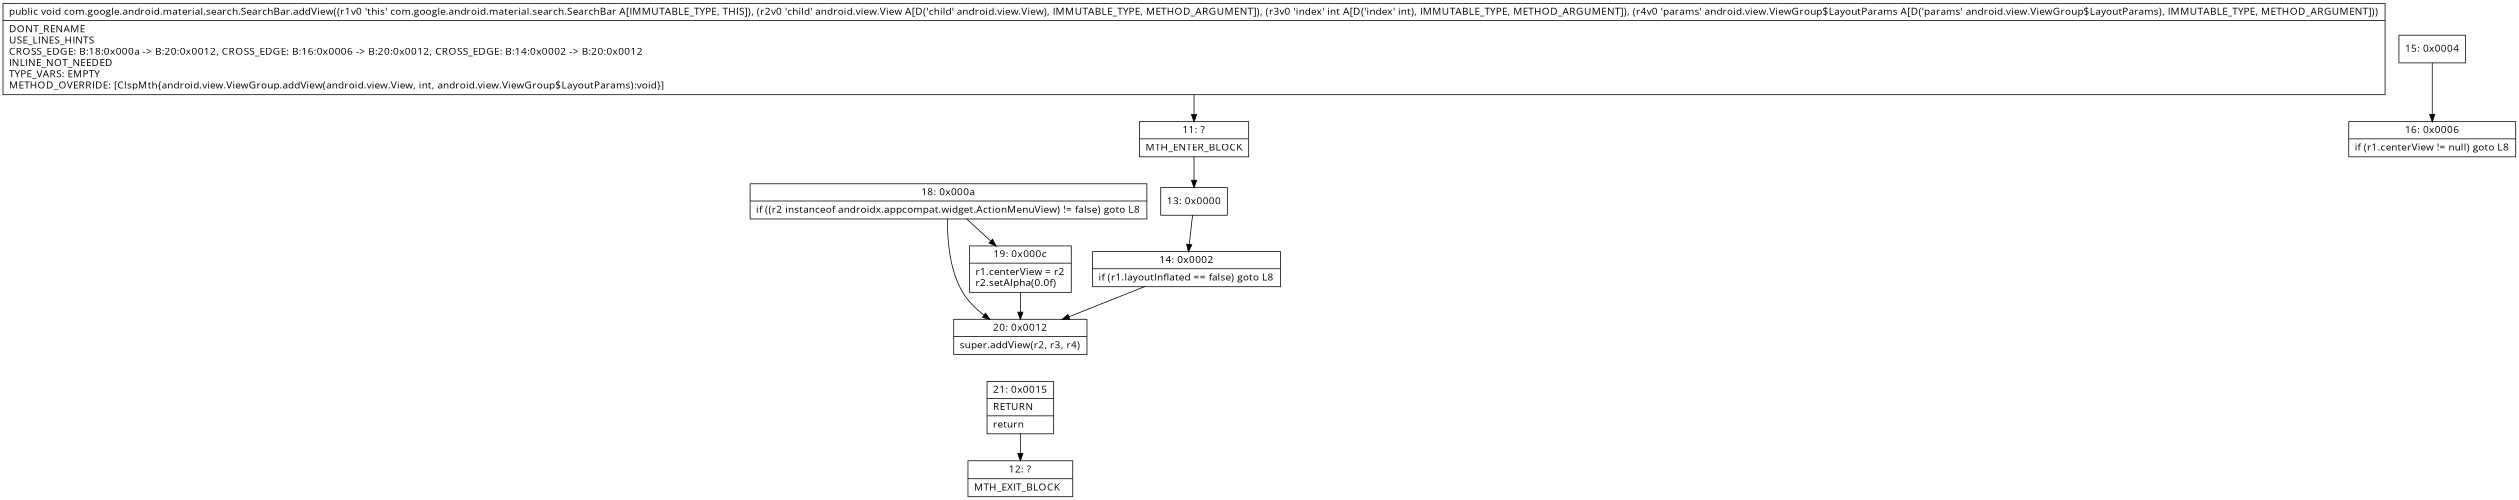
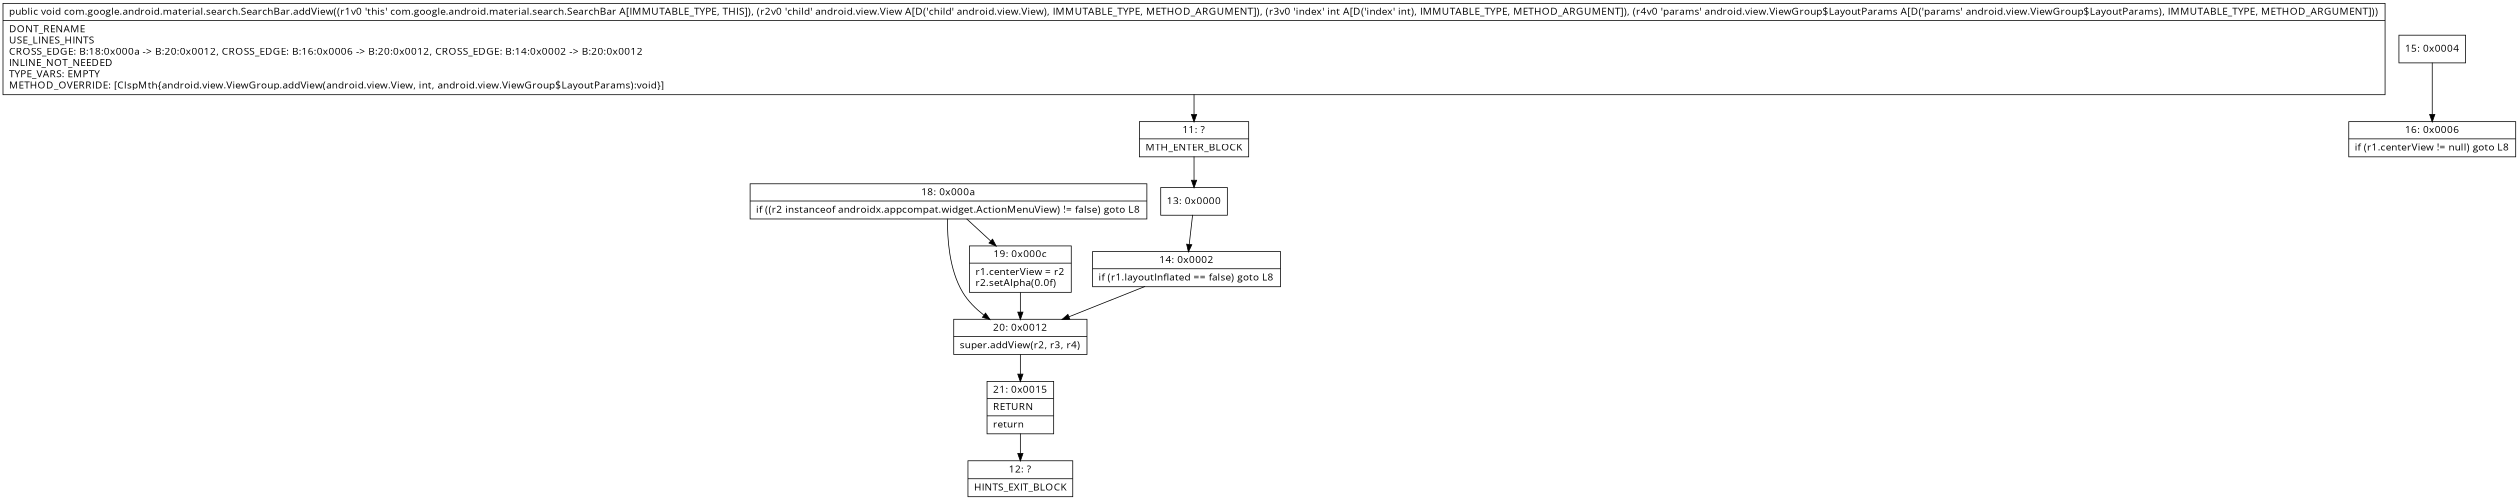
none -> (1020, 364)
(1017, 487) -> (1020, 487)
